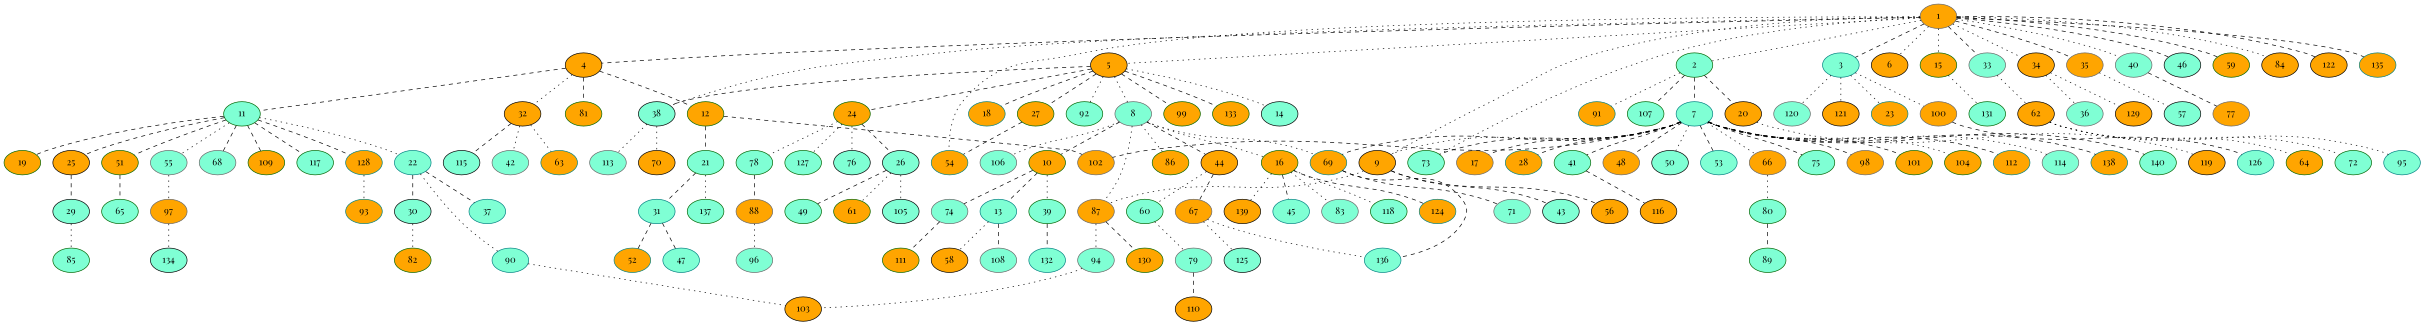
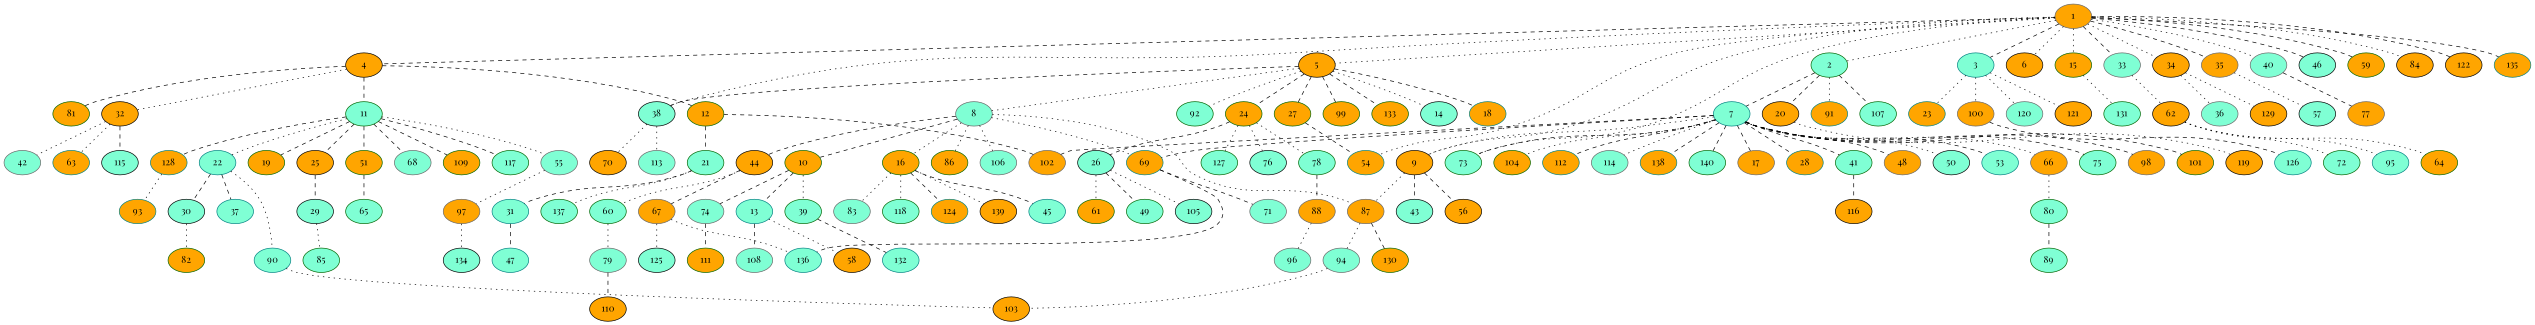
(632, 260) -> none
